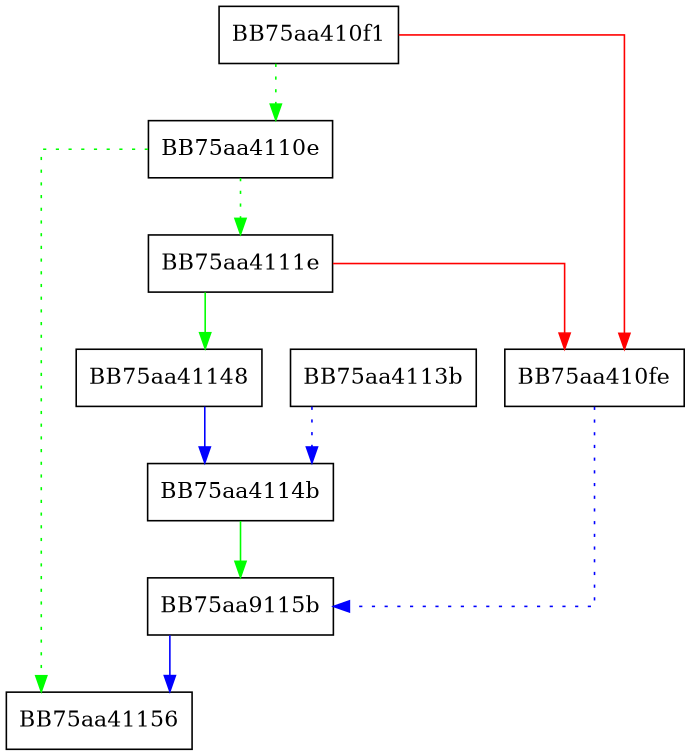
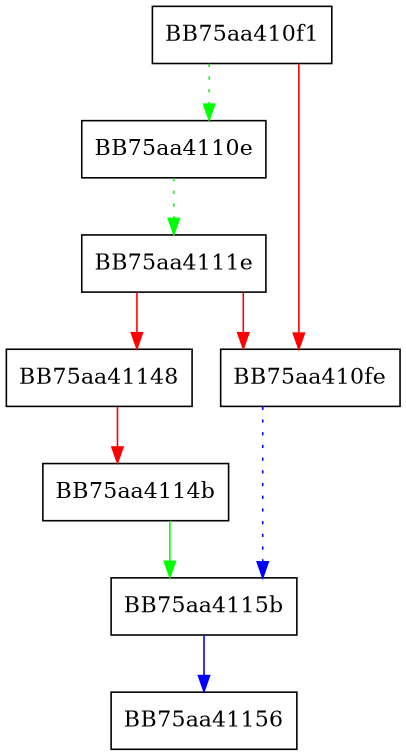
(205, 313) -> (137, 313)
(41, 359) -> none
(383, 378) -> none
(205, 427) -> (117, 427)
(241, 606) -> (204, 606)
